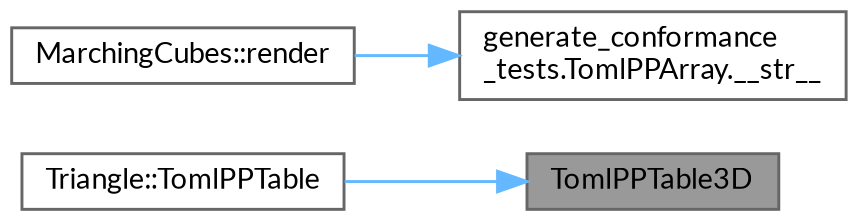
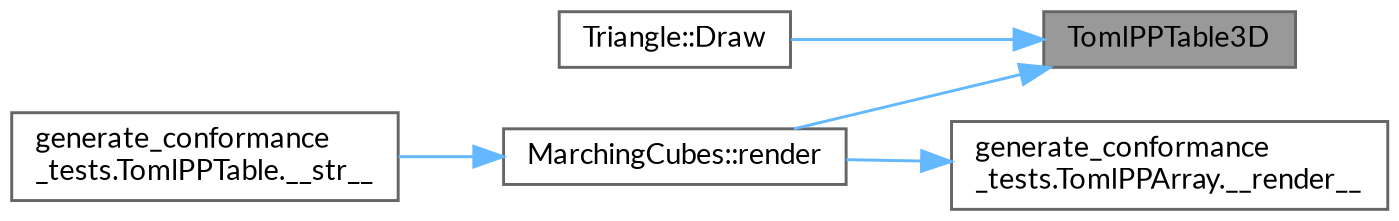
(653, 56) -> (1170, 165)
none -> (907, 102)
none -> (205, 157)
(183, 182) -> (675, 40)
